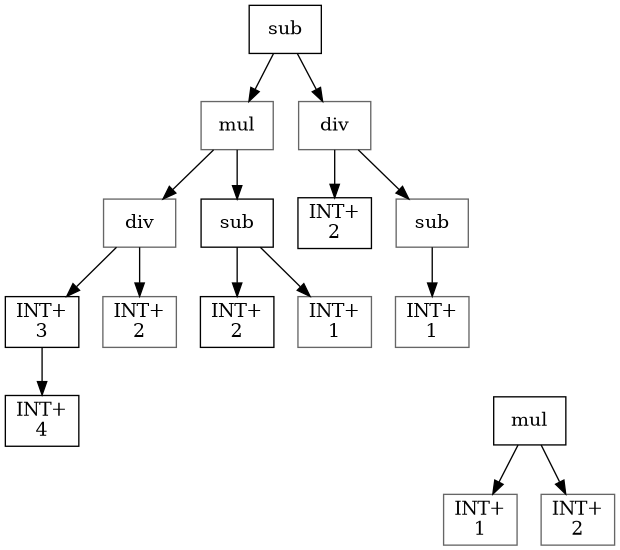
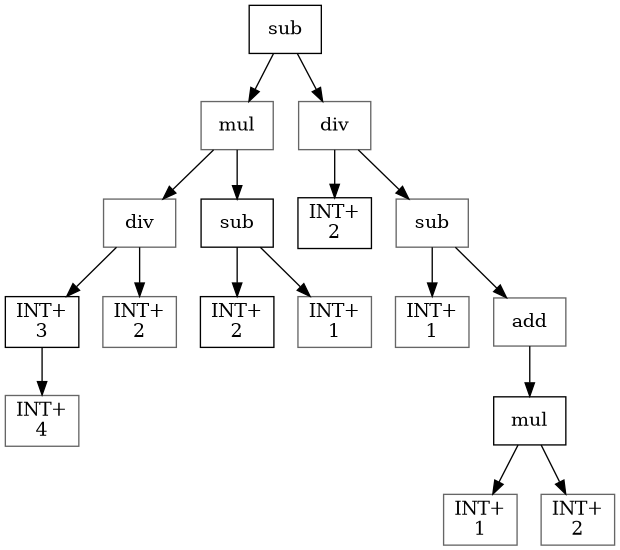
none -> (530, 322)
(42, 421) -> (42, 421)
